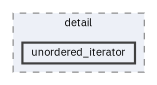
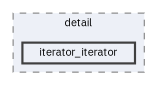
(79, 53) -> (79, 53)
